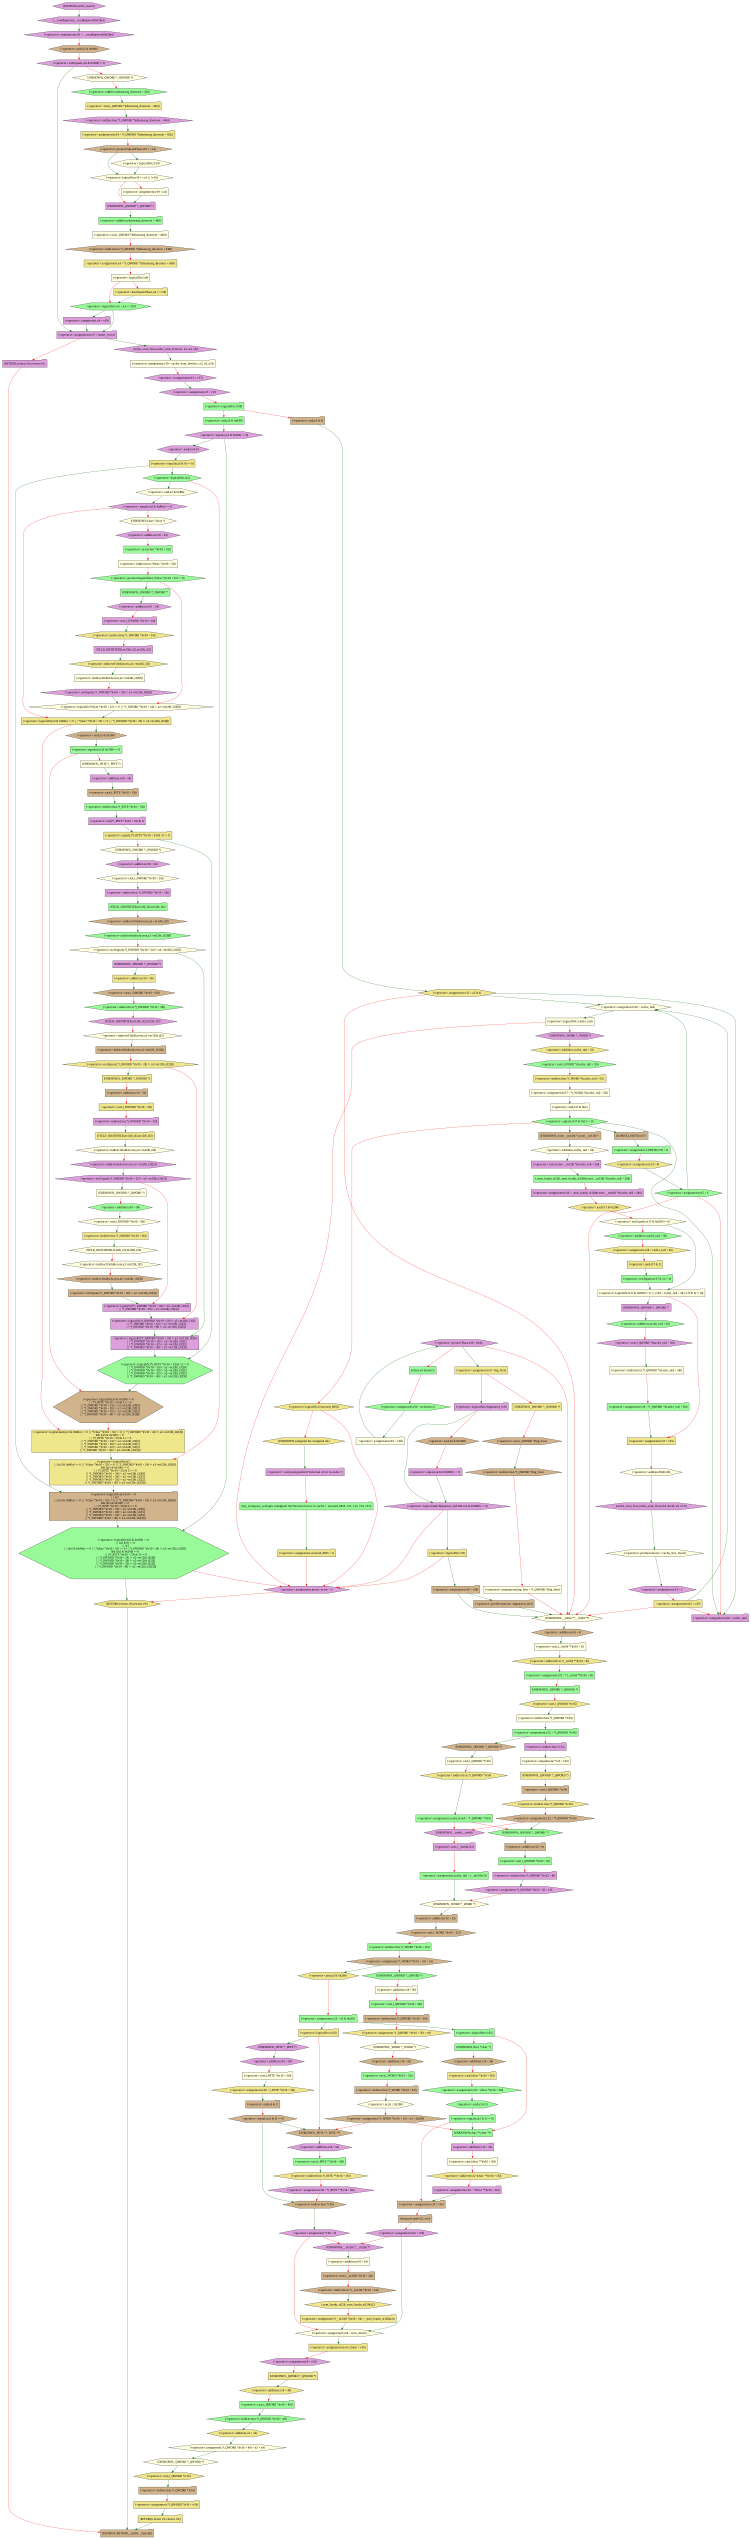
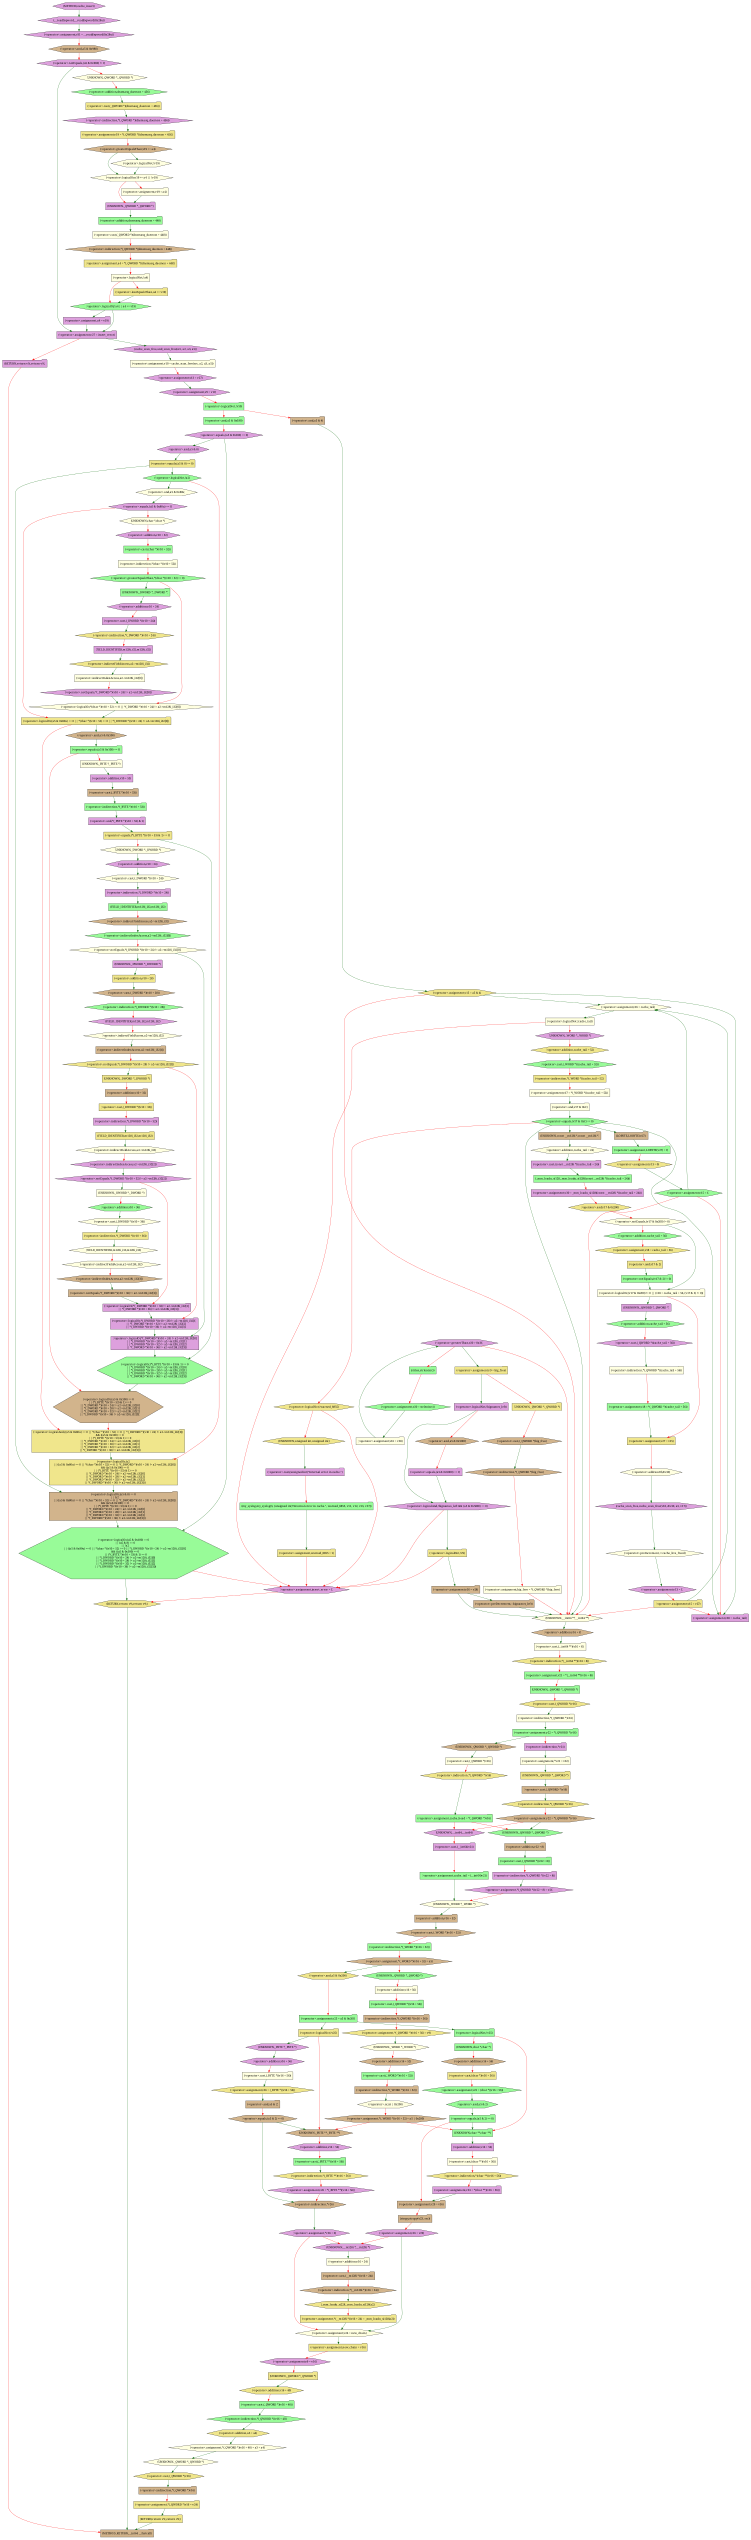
(165, 349) -> (165, 349)
none -> (581, 1359)
